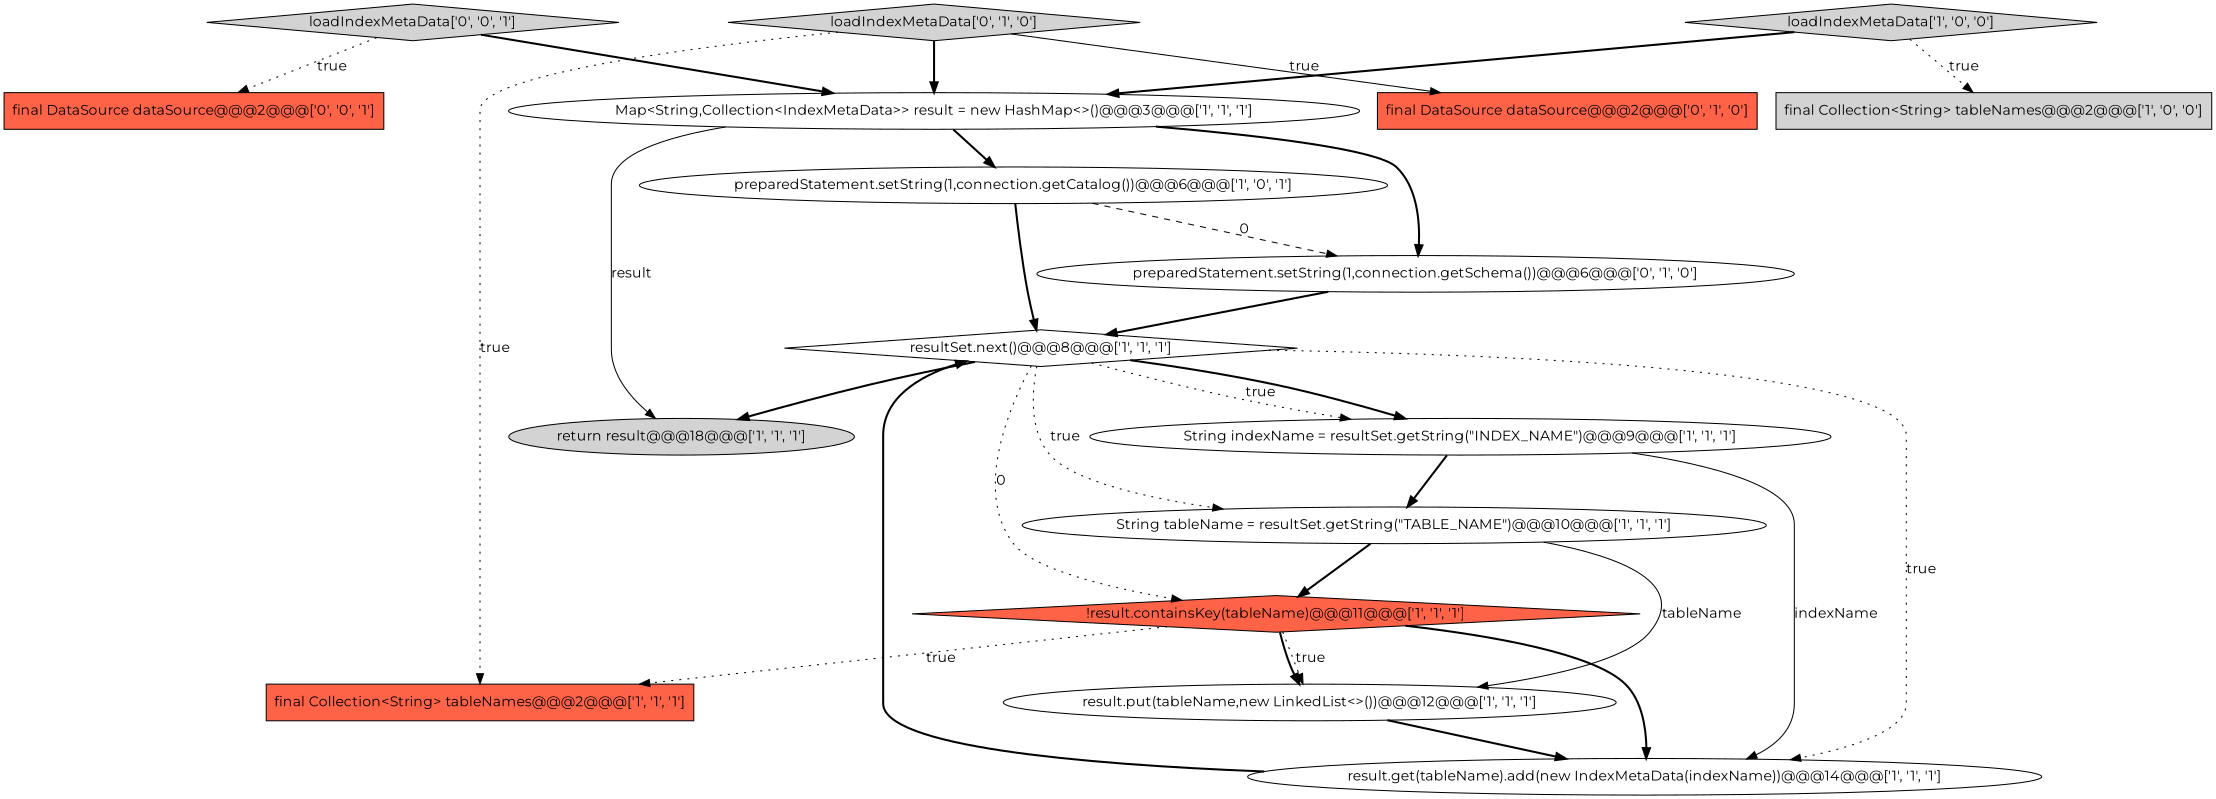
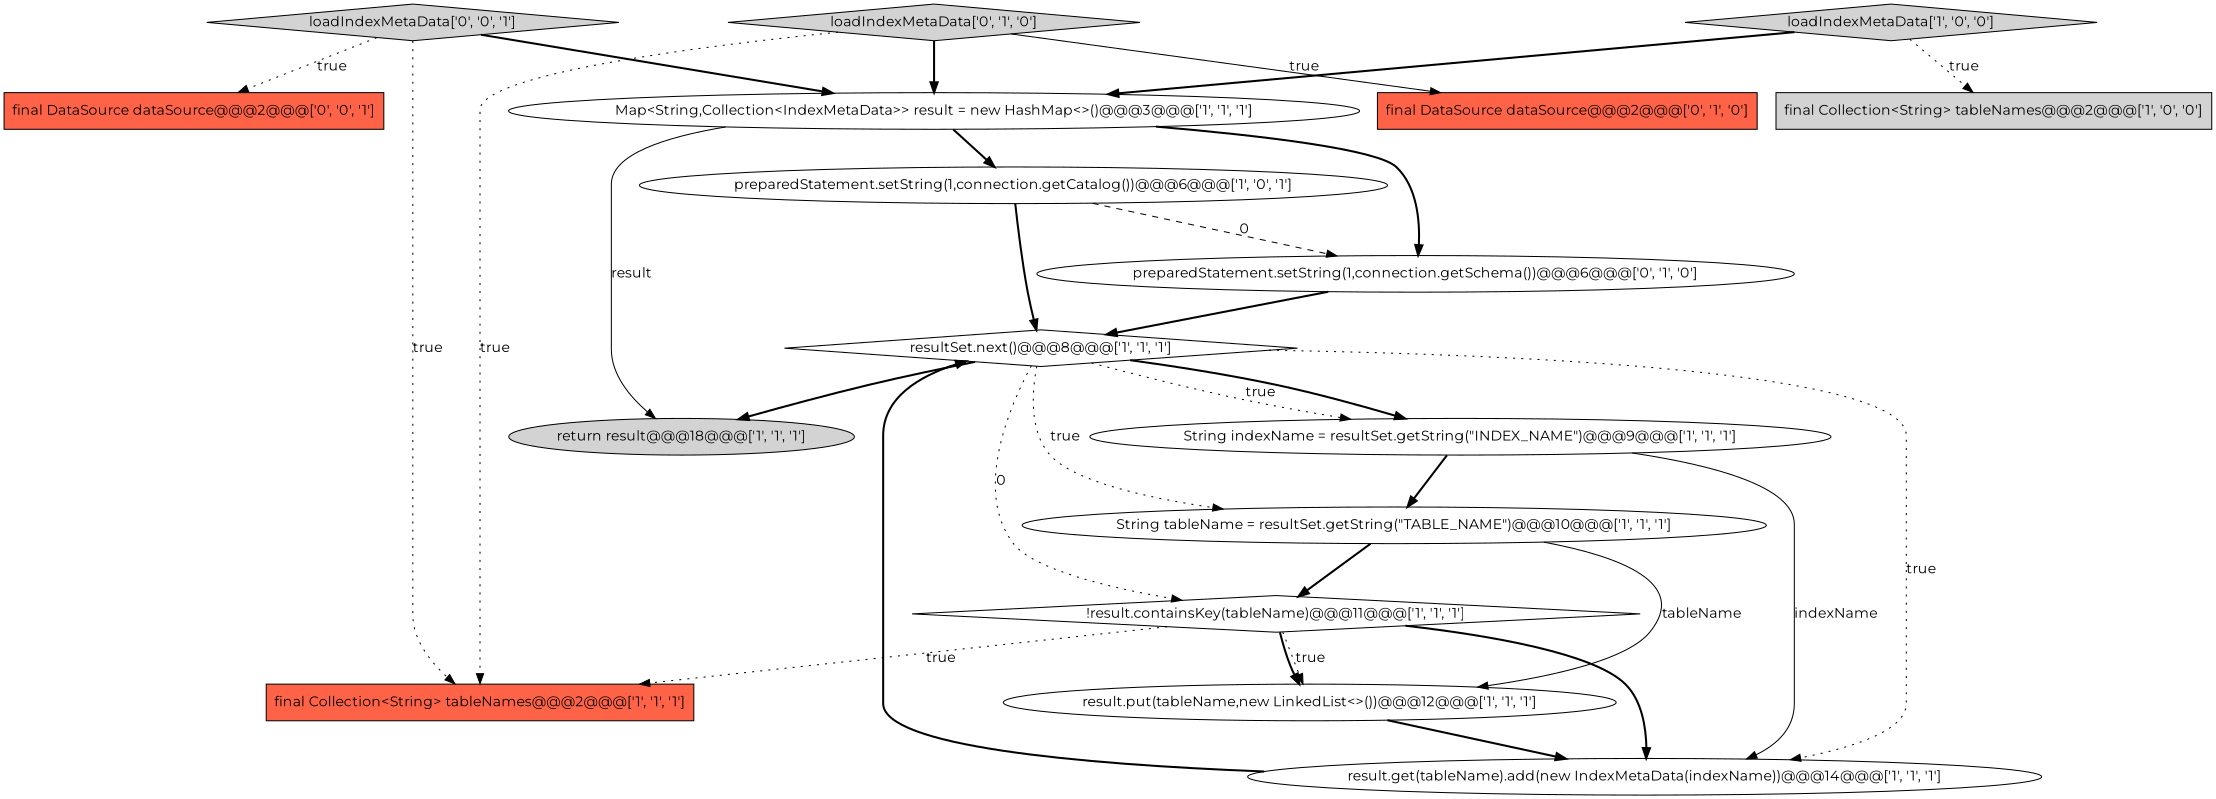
none -> (413, 365)
(1276, 614) -> (1276, 614)
